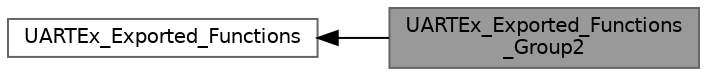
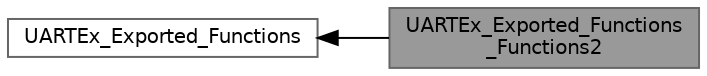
(544, 38) -> (544, 38)
